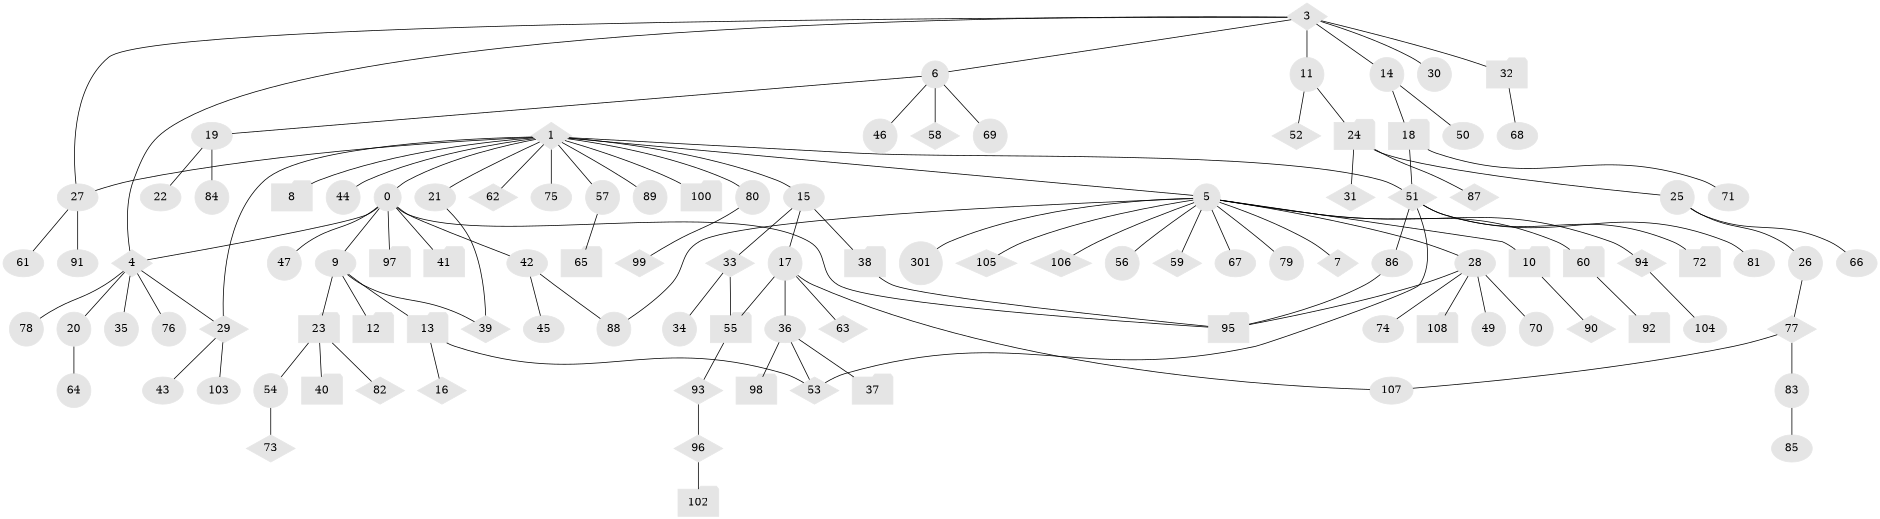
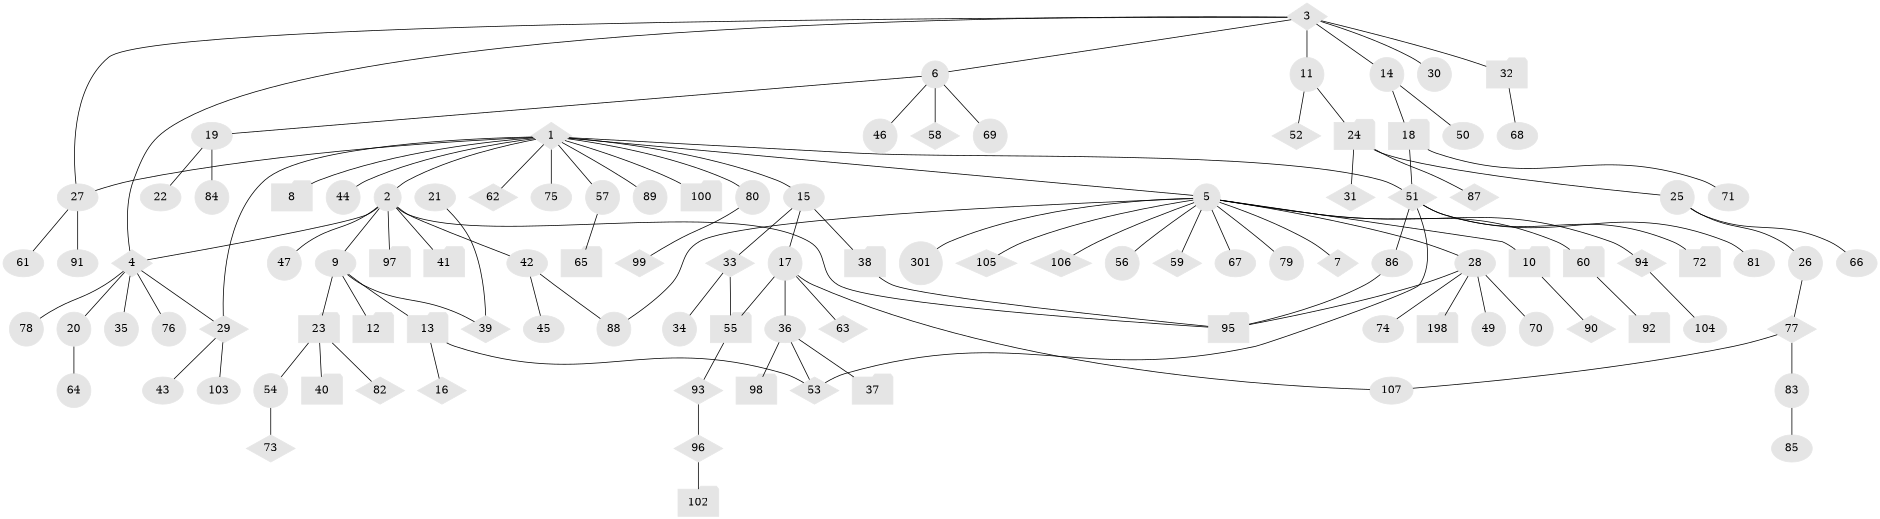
(494, 164) -> none
(388, 197) -> (388, 197)
(1437, 329) -> (1437, 329)
